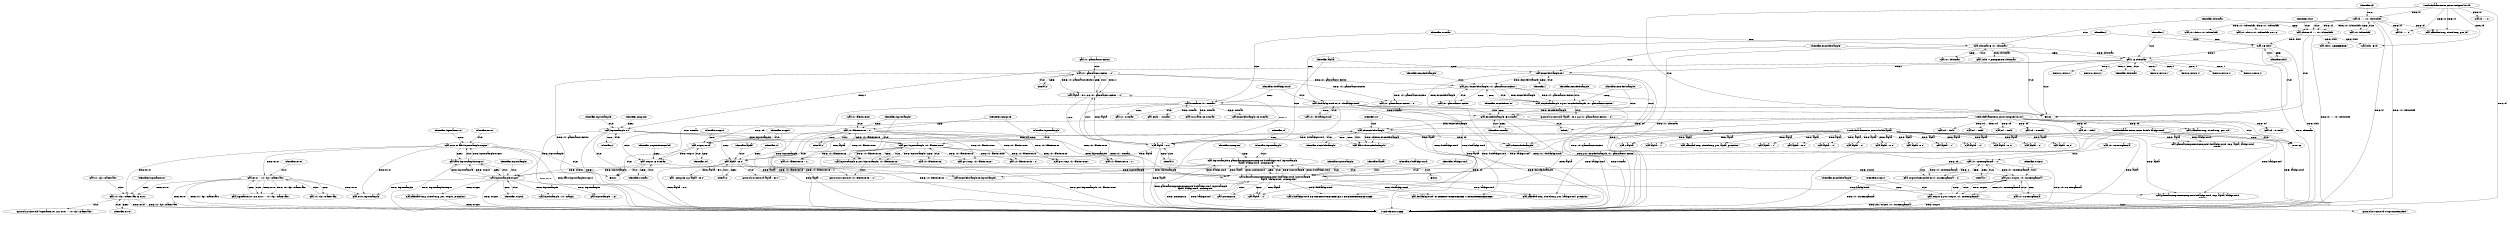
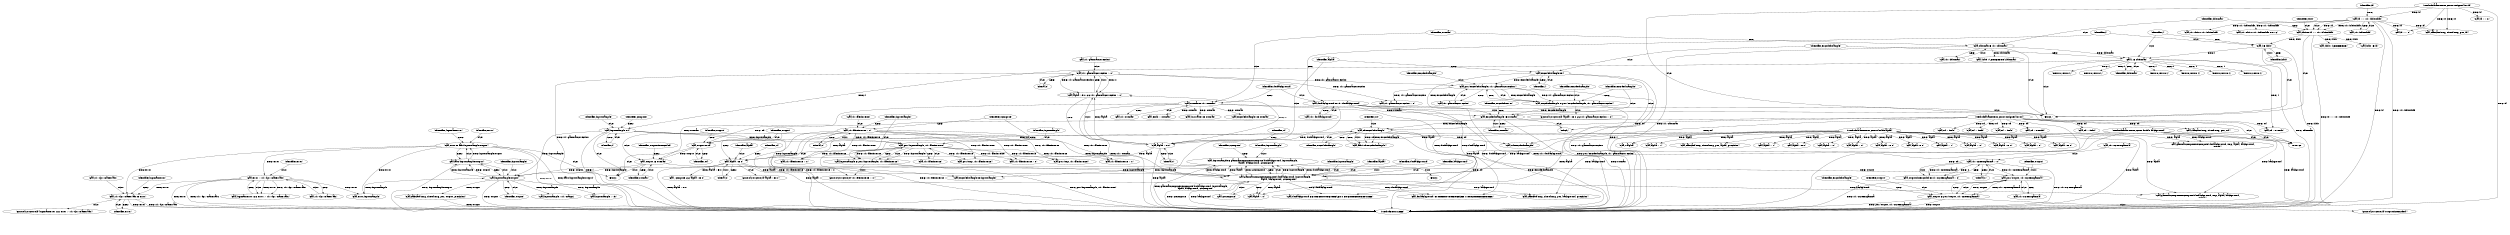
(2453, 41) -> none
(1846, 66) -> (2252, 65)
(691, 131) -> (691, 131)
(2254, 137) -> (2254, 137)
(427, 181) -> (419, 180)
